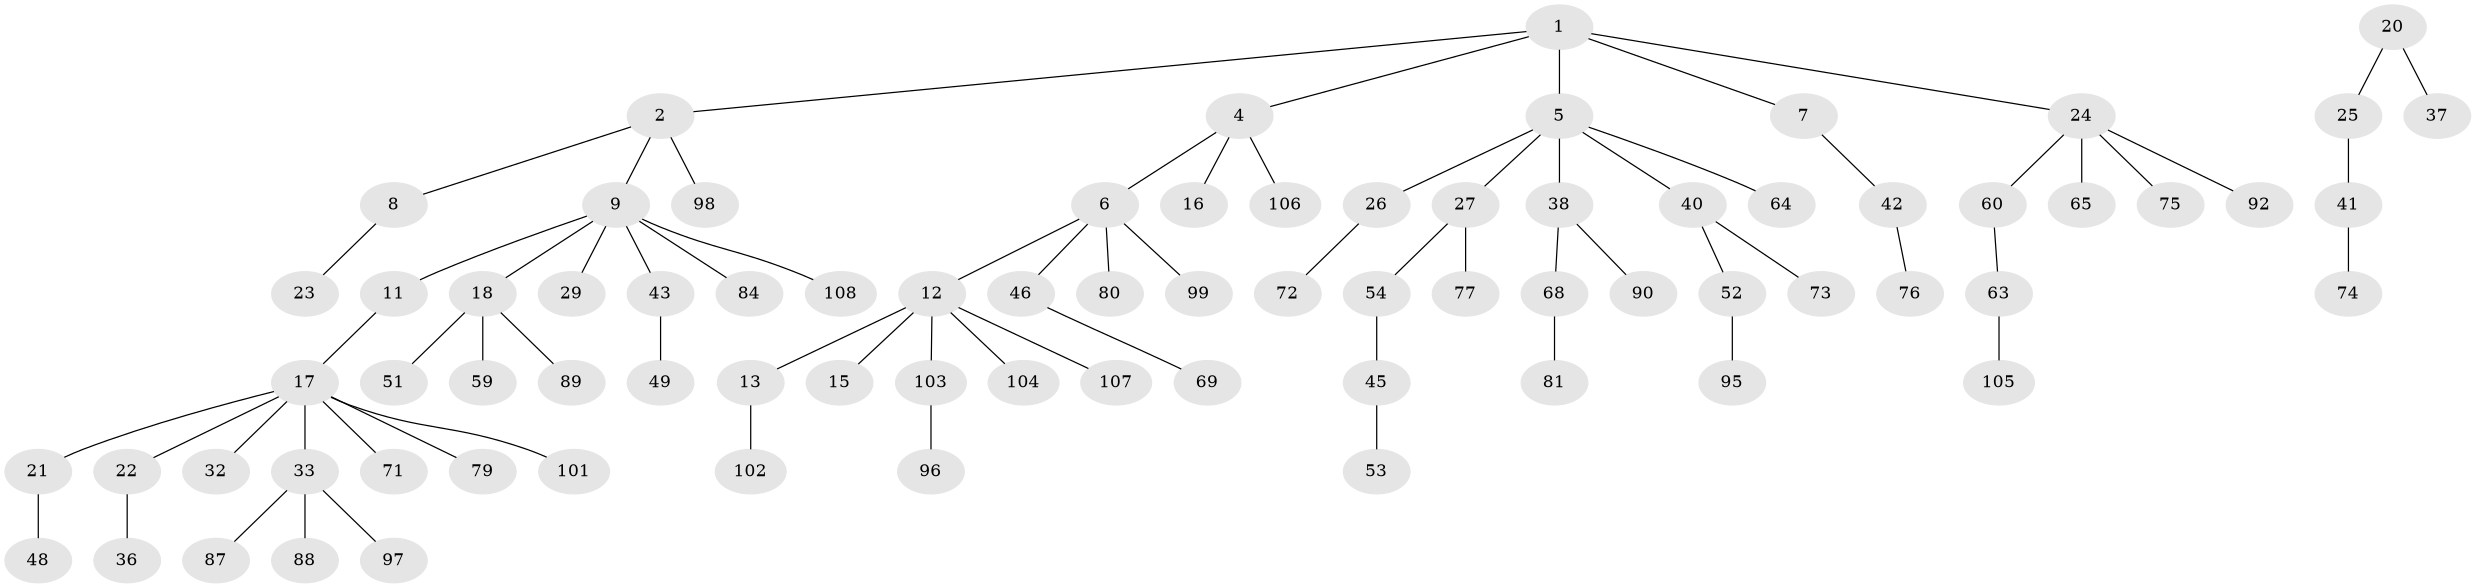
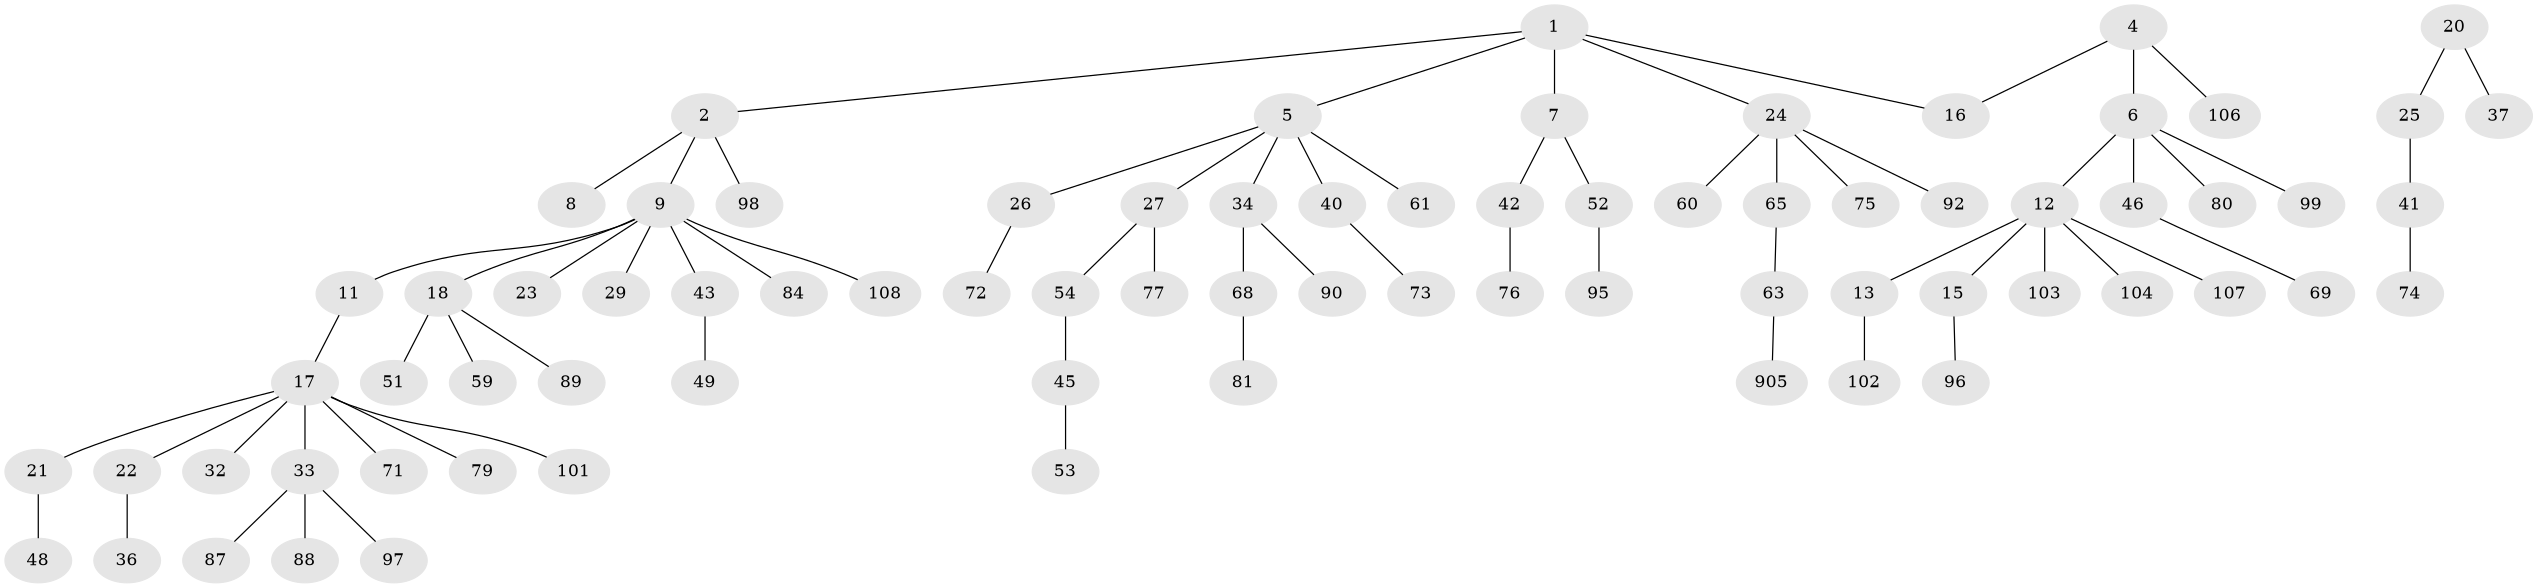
(1400, 72) -> (1755, 72)
(1559, 205) -> (1243, 205)
(1782, 205) -> (1421, 205)
(350, 249) -> (594, 249)
(1713, 249) -> (1577, 161)
(1996, 250) -> (1776, 250)
(1999, 383) -> (1772, 383)
(931, 427) -> (1955, 338)
